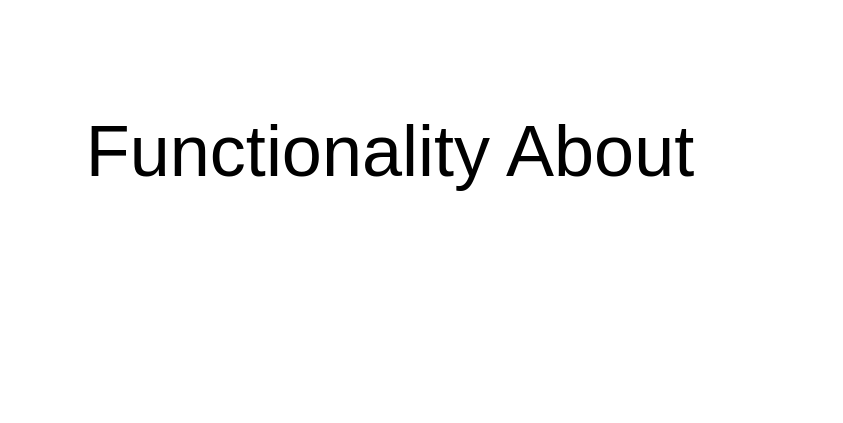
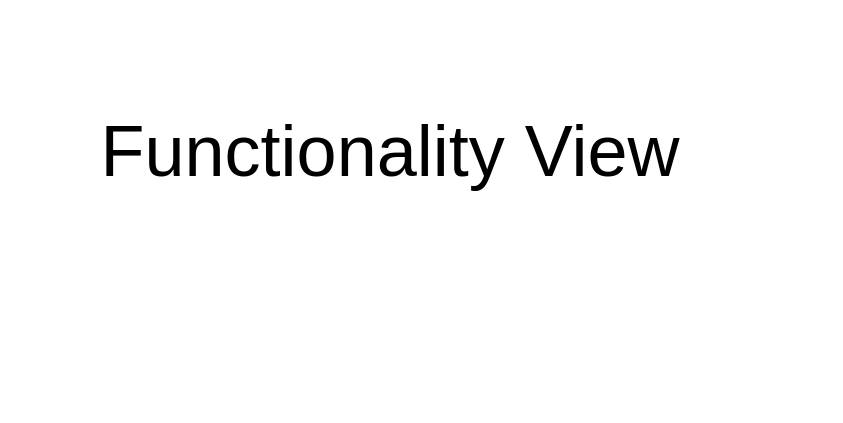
(391, 151) -> (391, 151)
